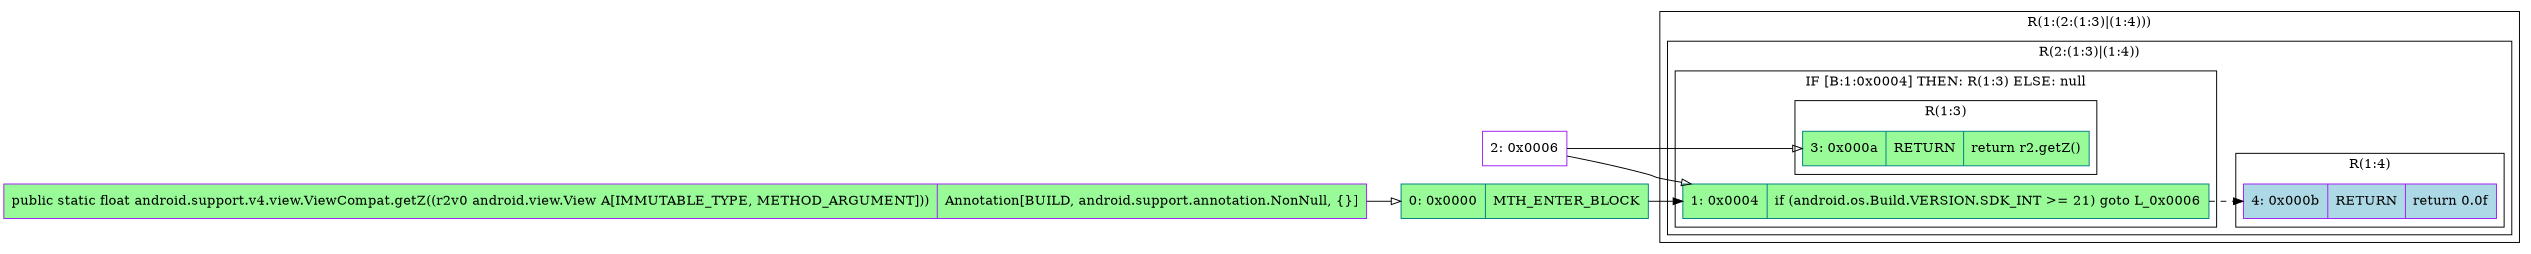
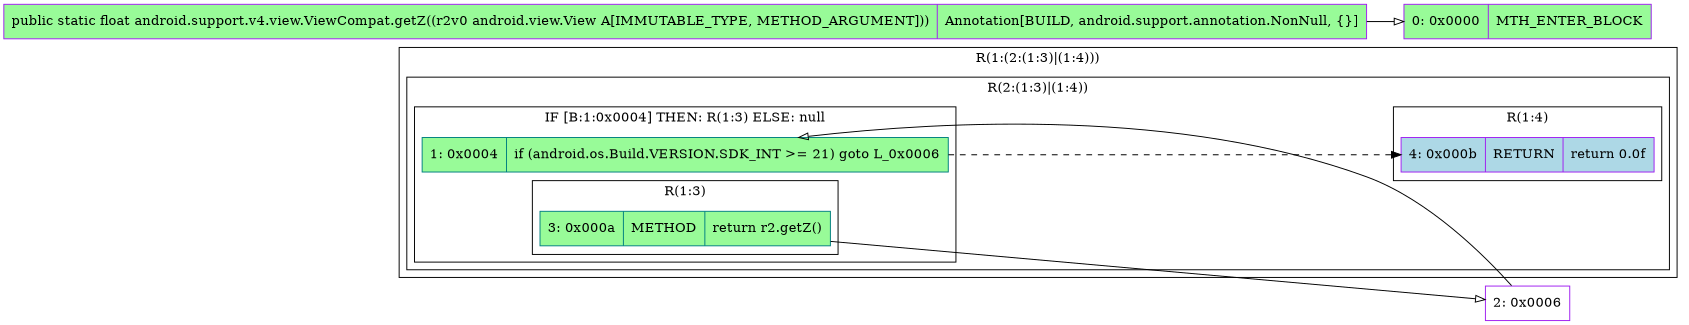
(1925, 148) -> (664, 228)
(1685, 149) -> (1072, 263)
(1525, 201) -> (1528, 22)
(1661, 201) -> none
